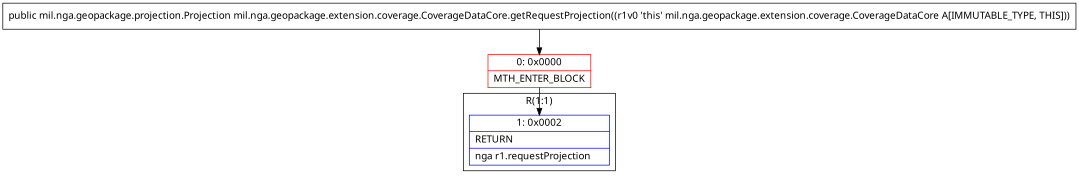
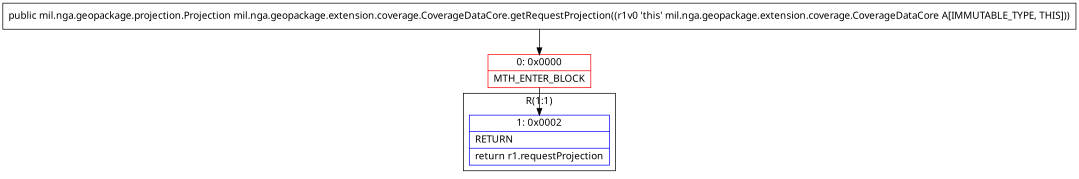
(533, 156) -> (539, 156)
